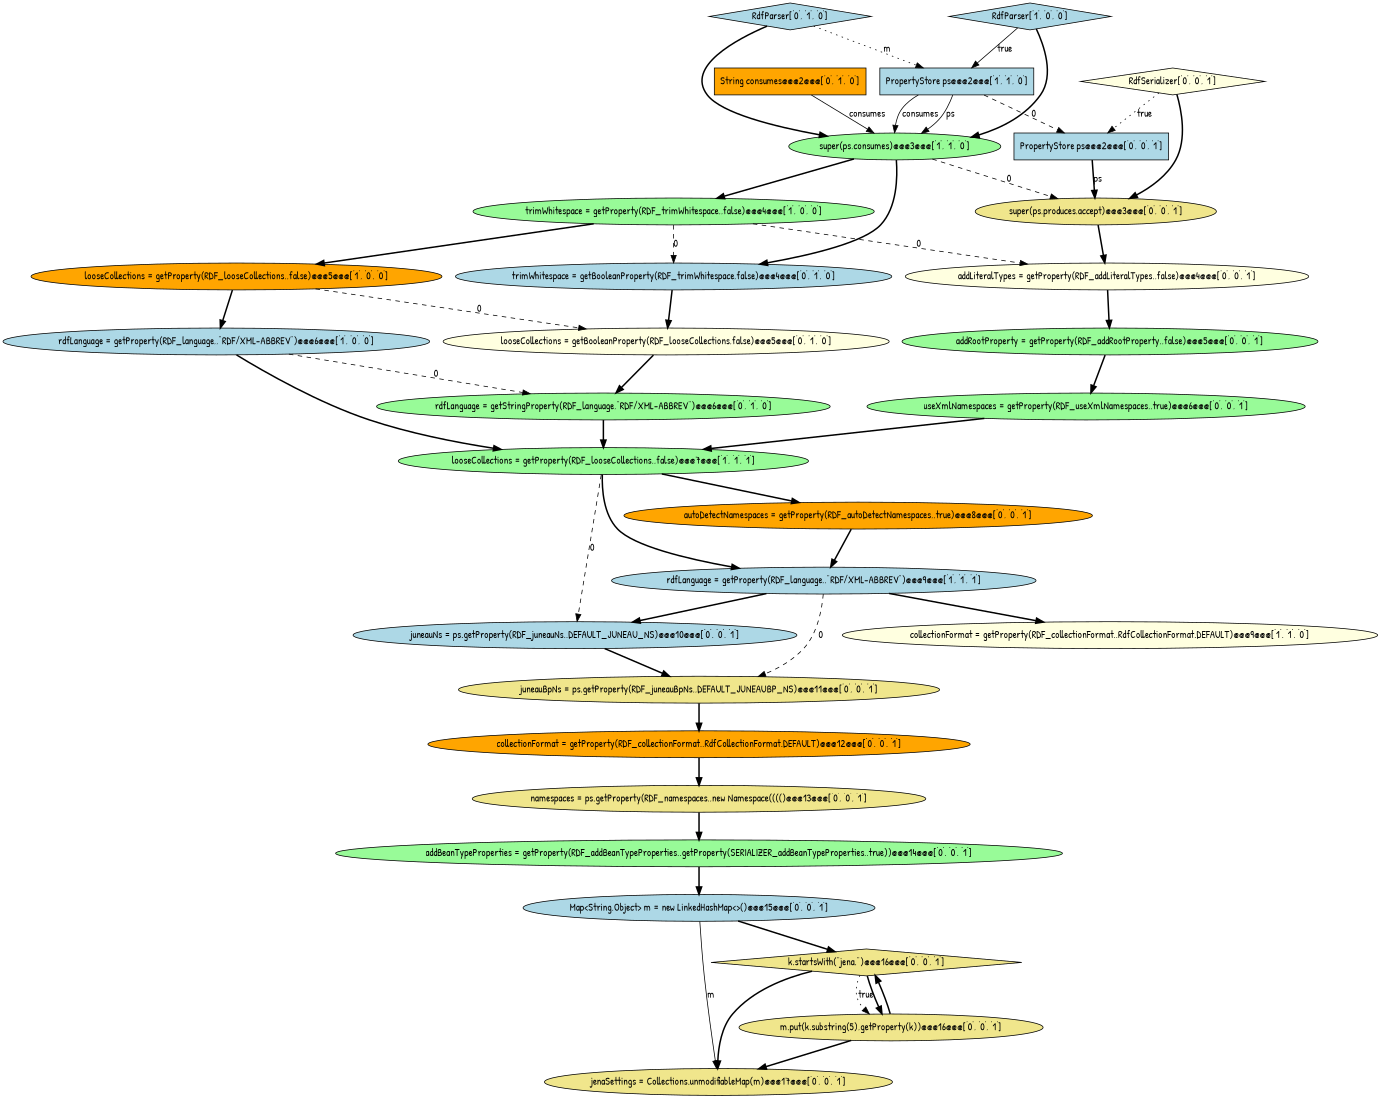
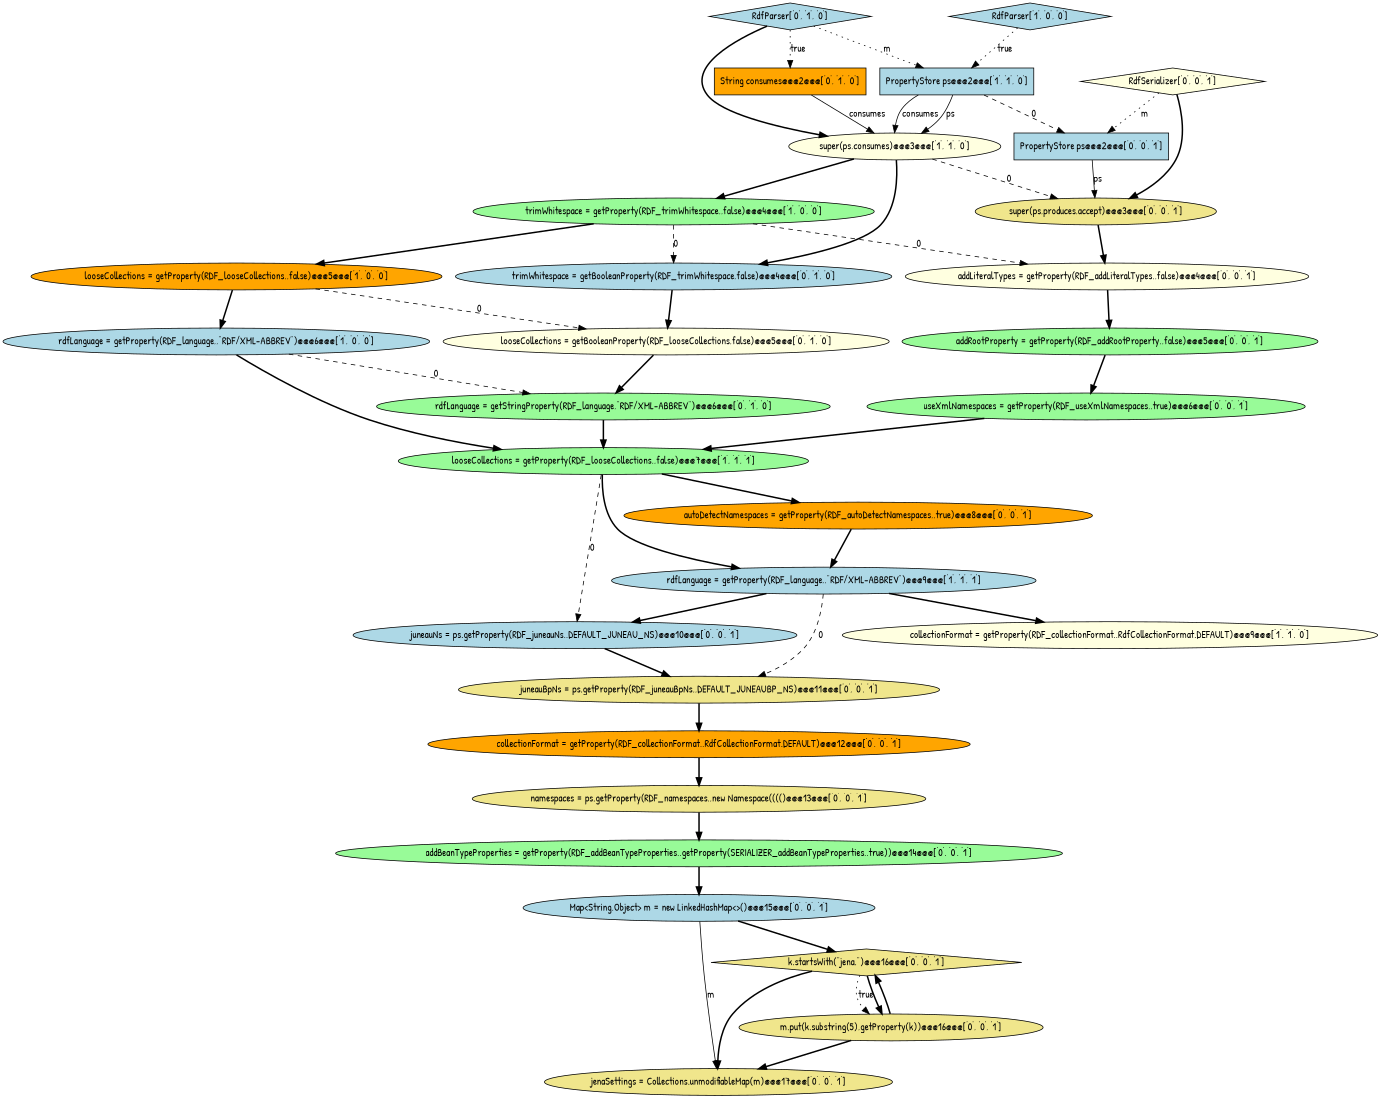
none -> (790, 45)
(997, 45) -> (997, 45)
(1039, 97) -> none
(1145, 114) -> (1145, 114)
(895, 146) -> (895, 146)
(1093, 175) -> (1093, 175)
